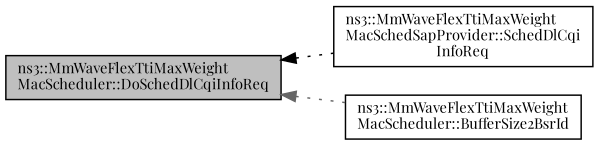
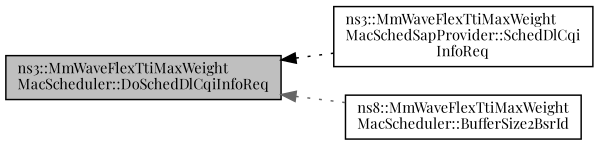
(463, 117) -> (463, 117)
